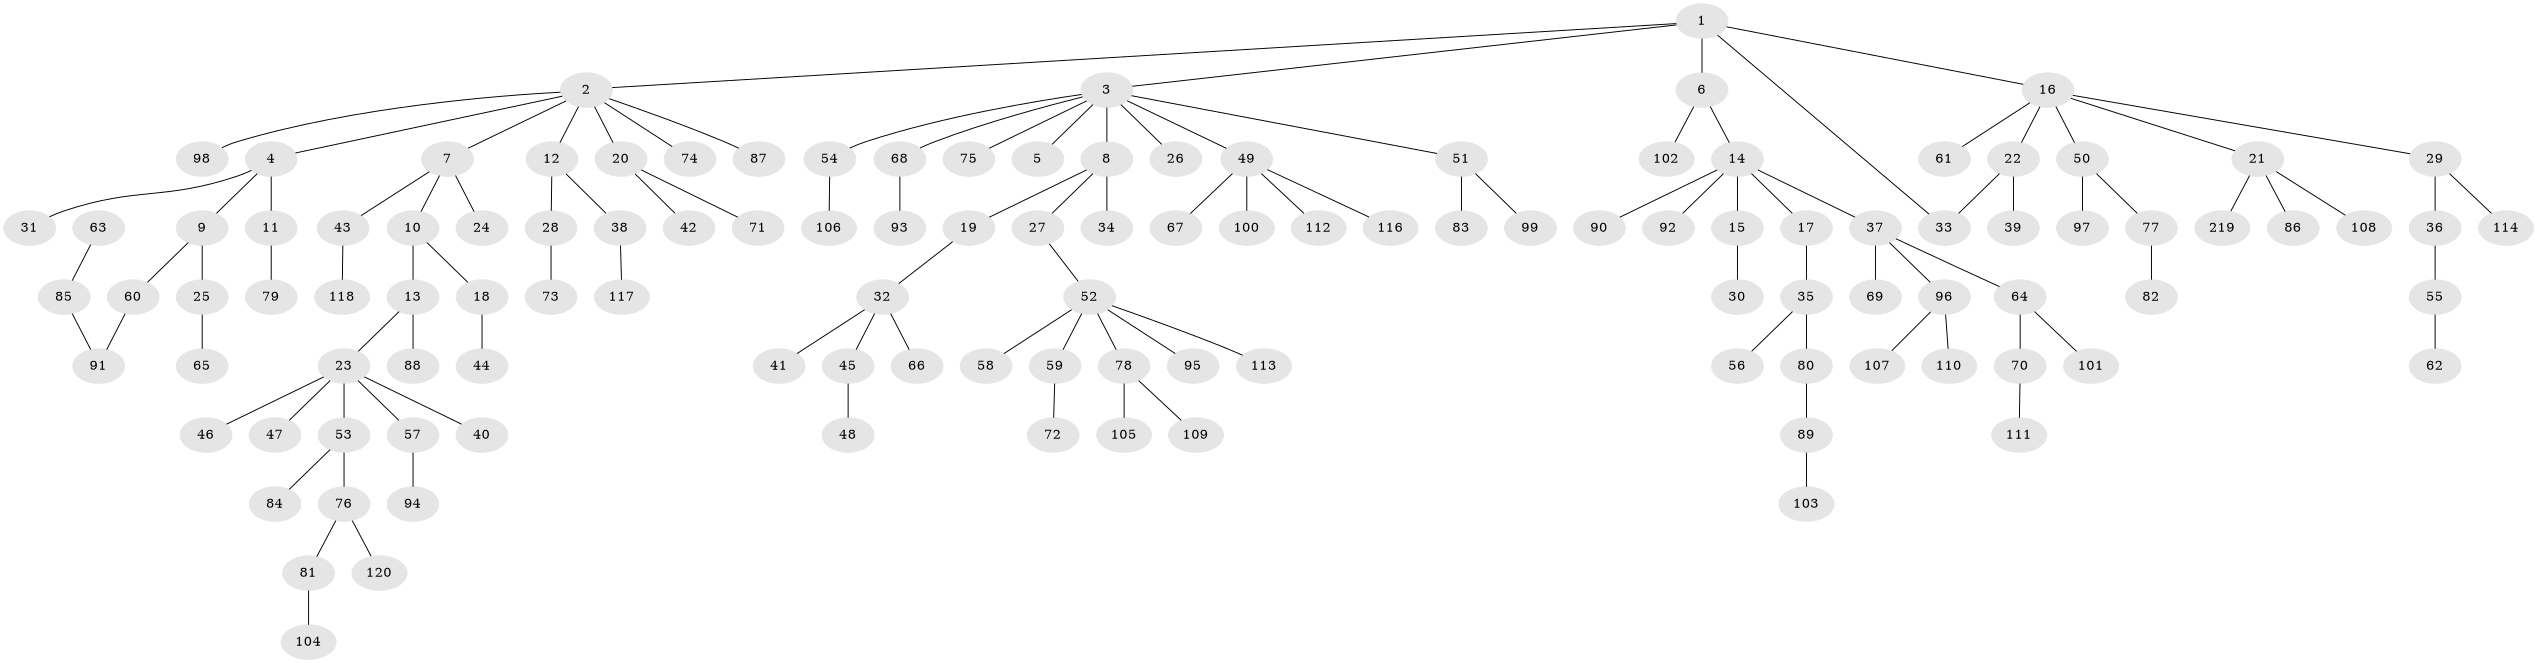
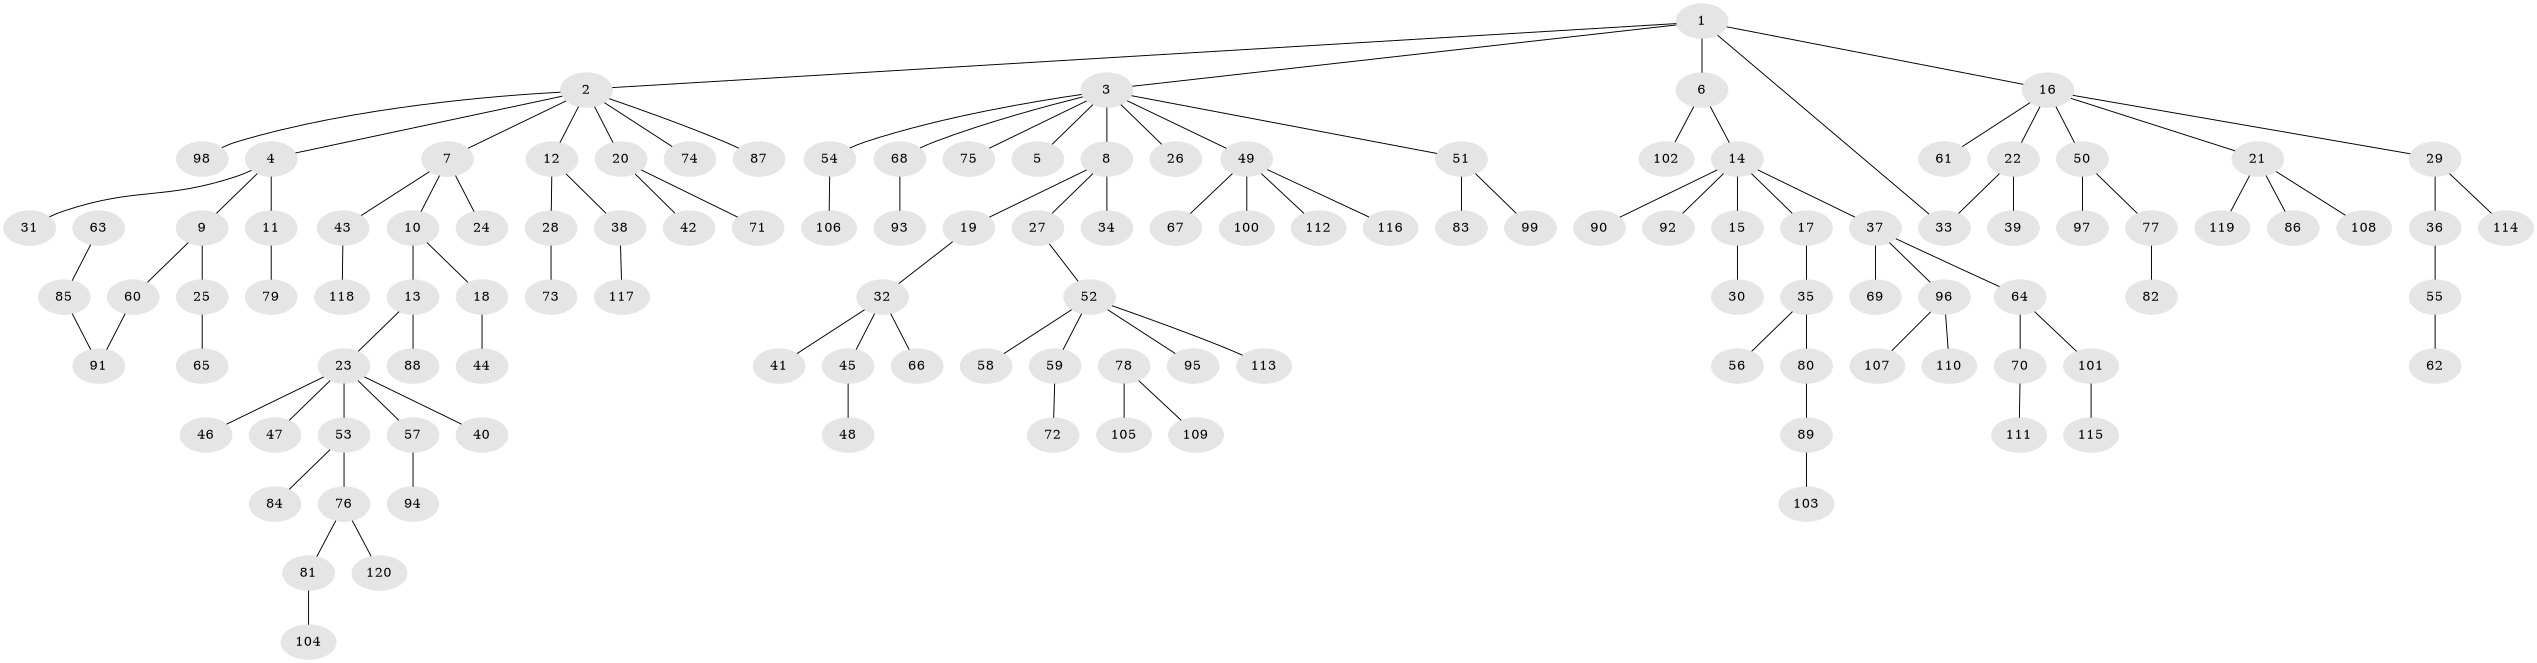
(2222, 228) -> (2222, 228)
(1107, 332) -> none
none -> (2091, 435)
